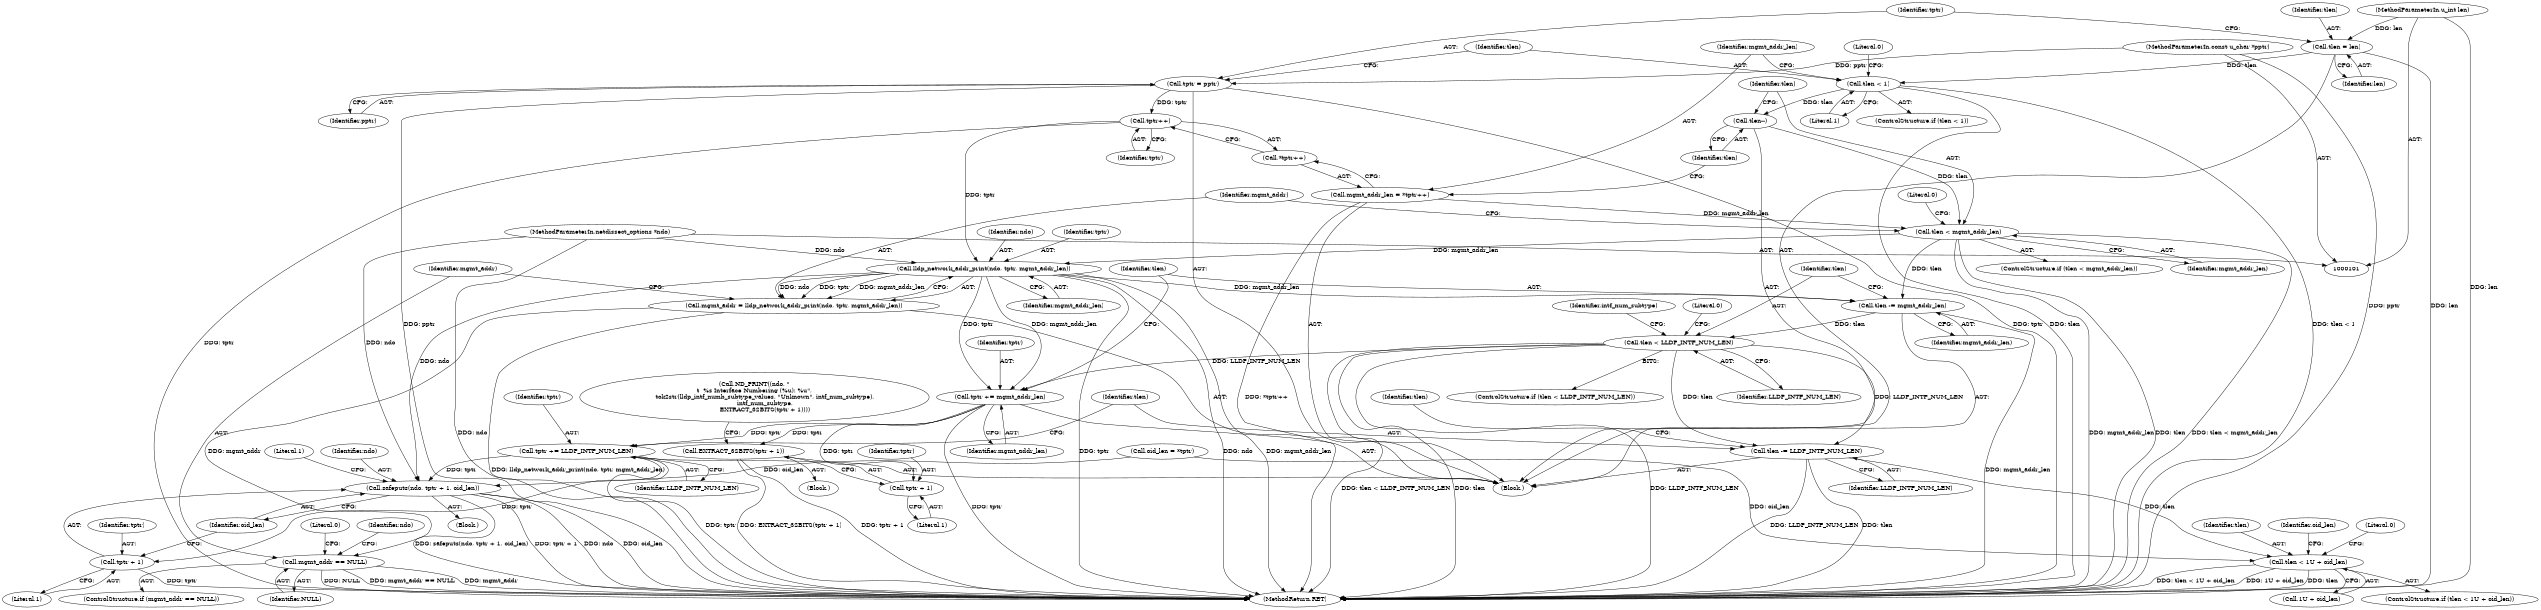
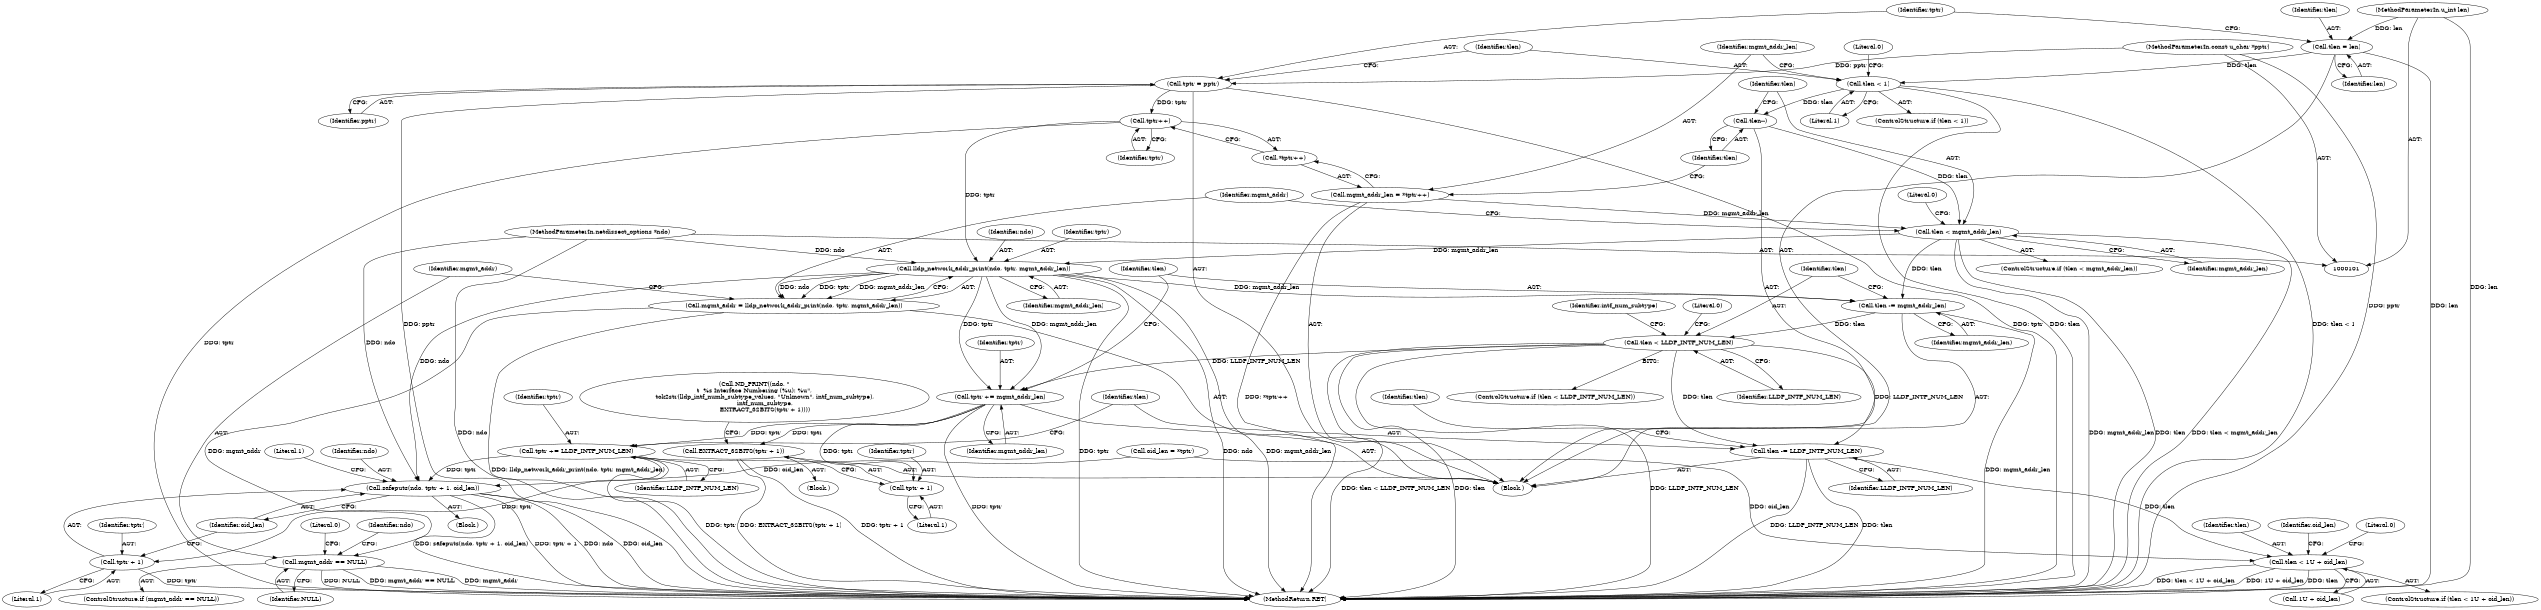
(305, 581) -> (305, 581)
